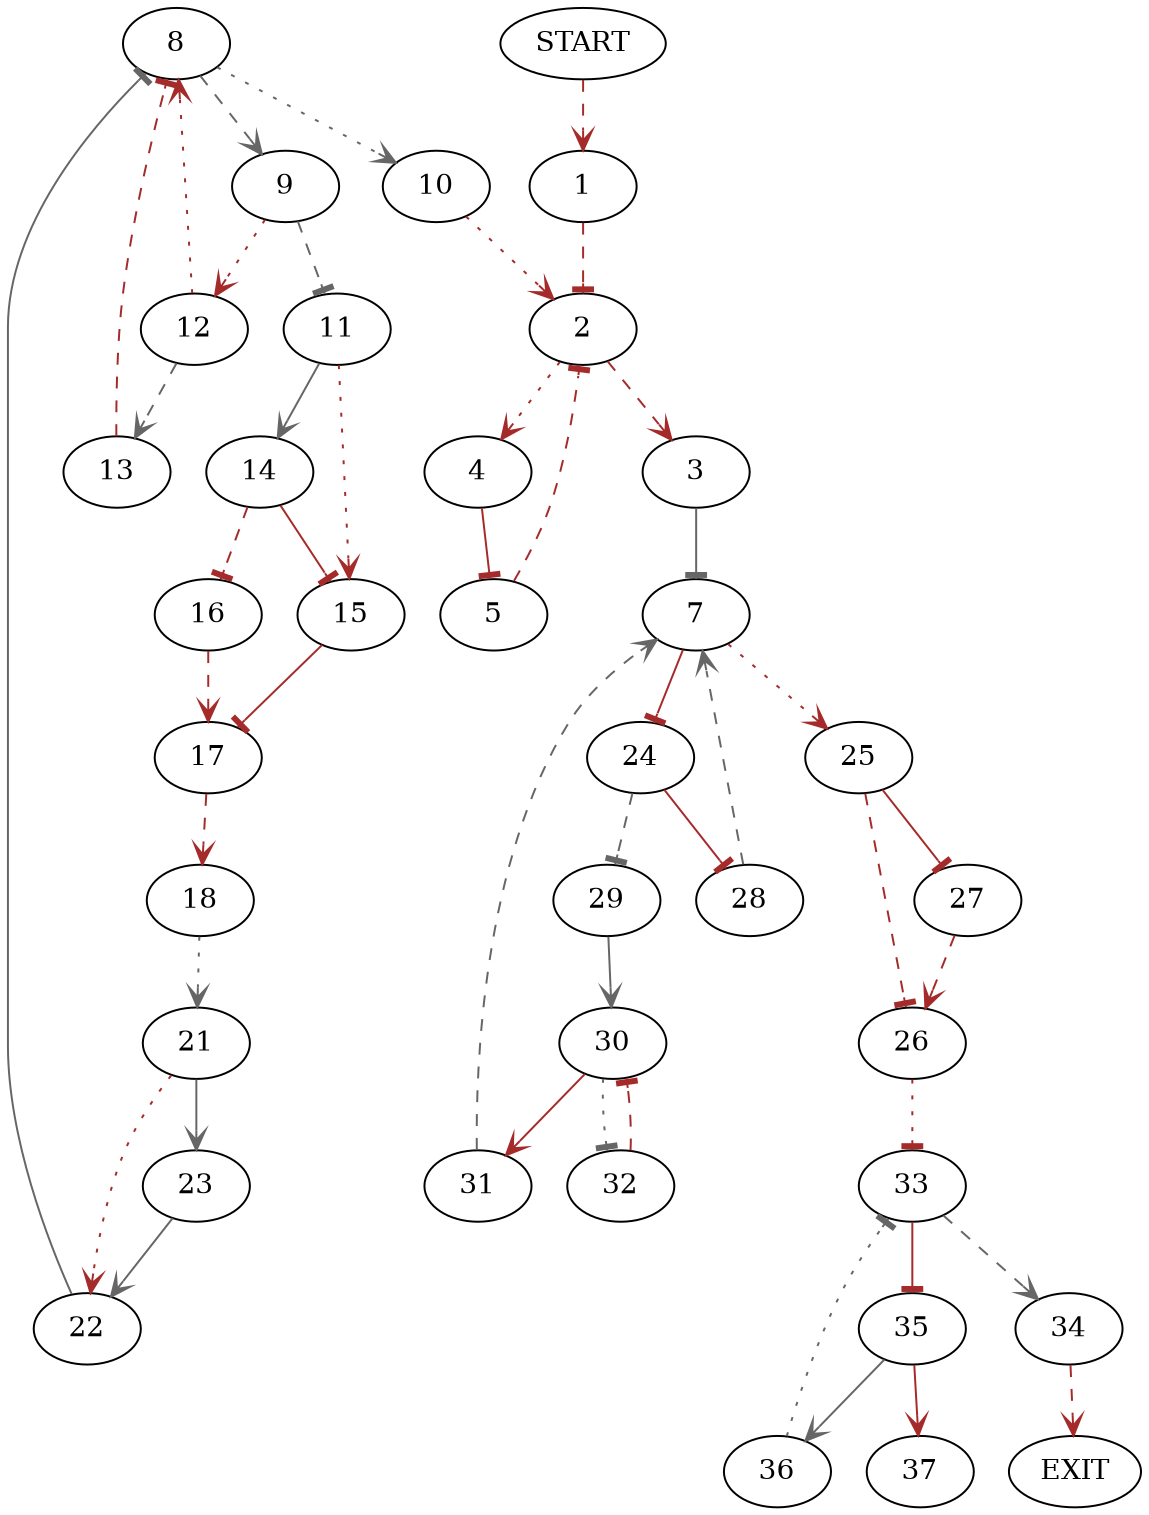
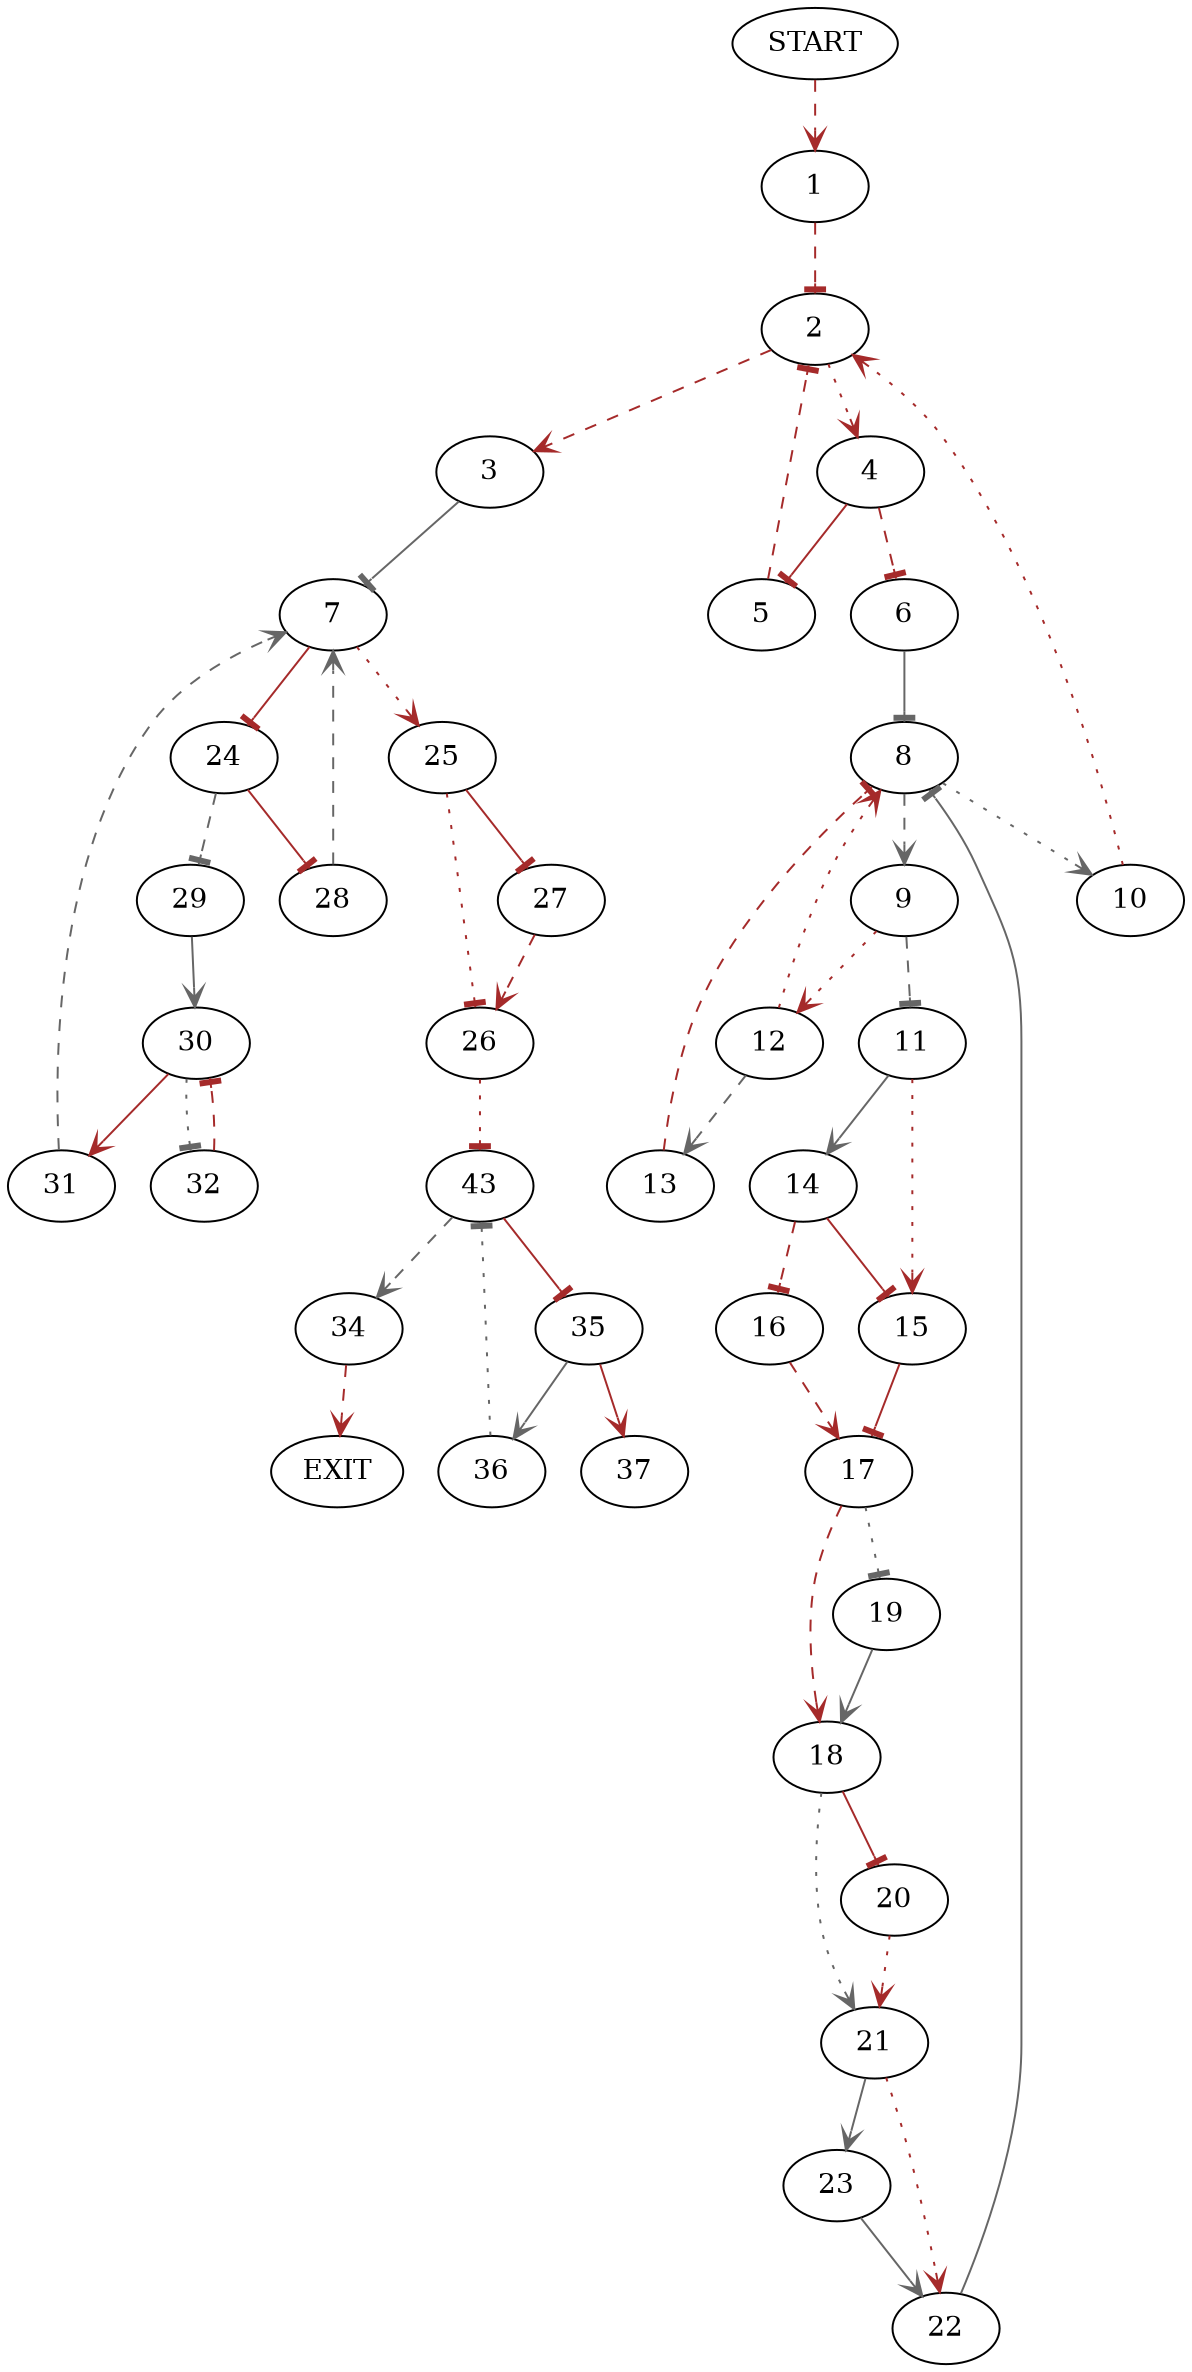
none -> (904, 615)
(885, 895) -> (460, 895)
(912, 1186) -> (480, 1186)
none -> (887, 1614)
none -> (894, 1900)
